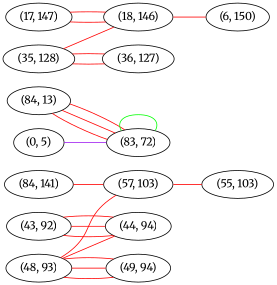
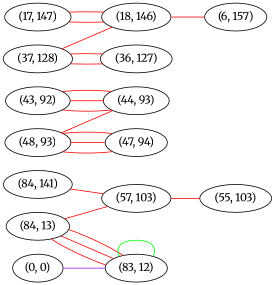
(238, 17) -> (236, 17)
(39, 59) -> (38, 59)
(39, 143) -> (38, 268)
(138, 143) -> (136, 268)
(91, 221) -> (86, 213)
(138, 226) -> (136, 101)
(138, 268) -> (136, 143)
